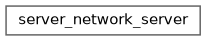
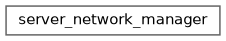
(103, 20) -> (113, 20)
